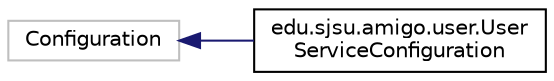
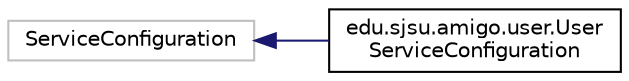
(94, 41) -> (131, 41)
